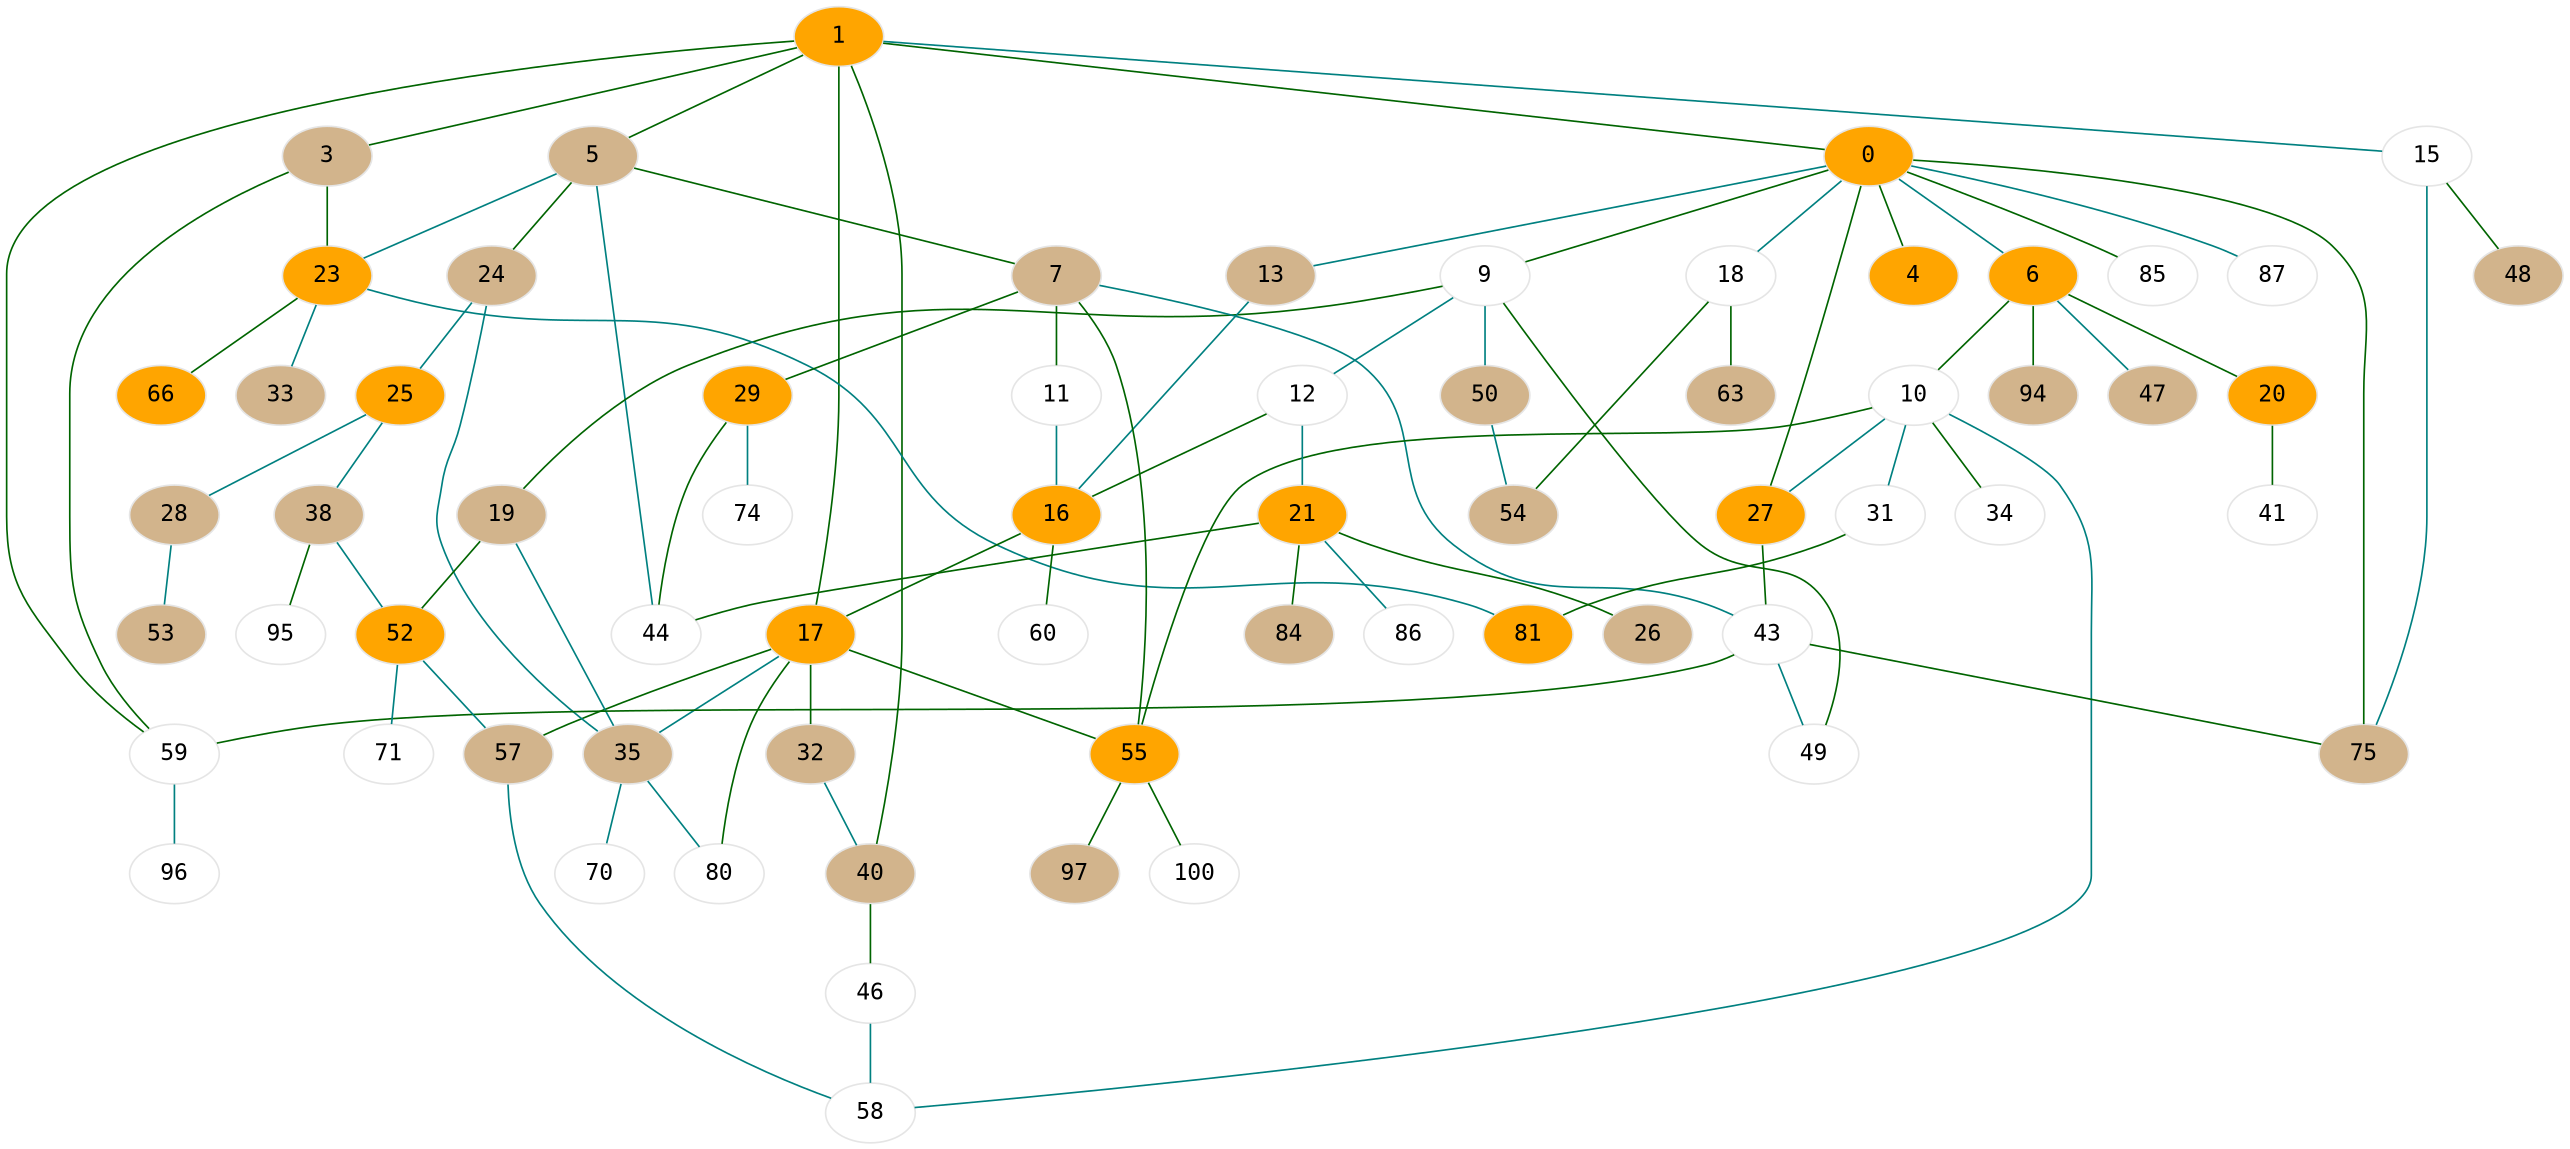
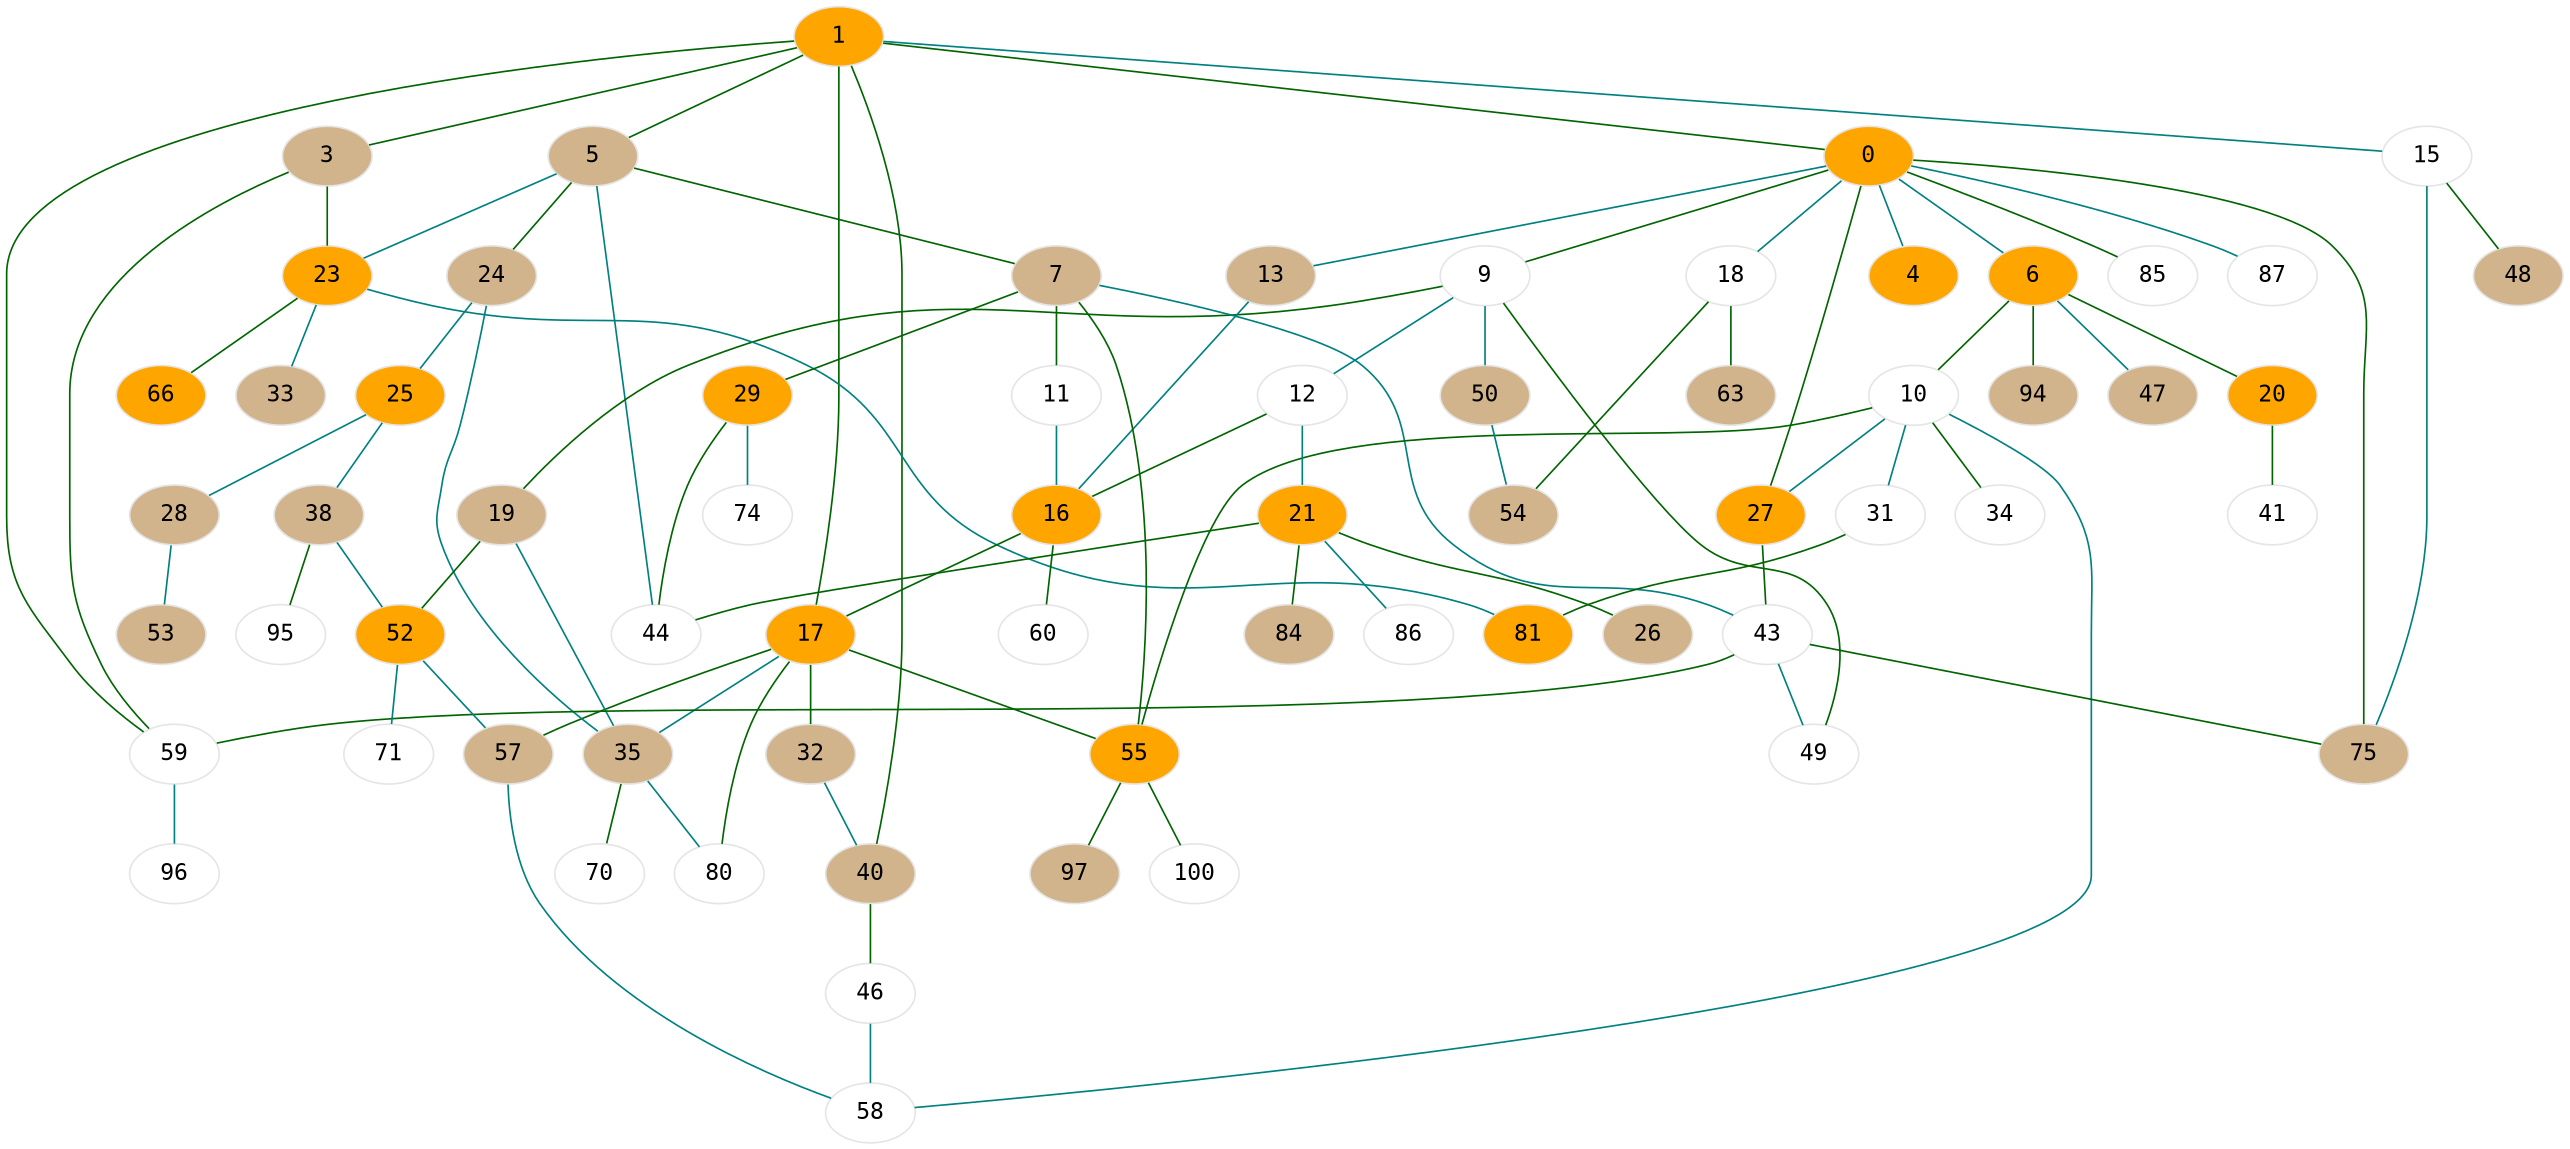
(1891, 216) -> (1891, 216)
(614, 814) -> (614, 814)
